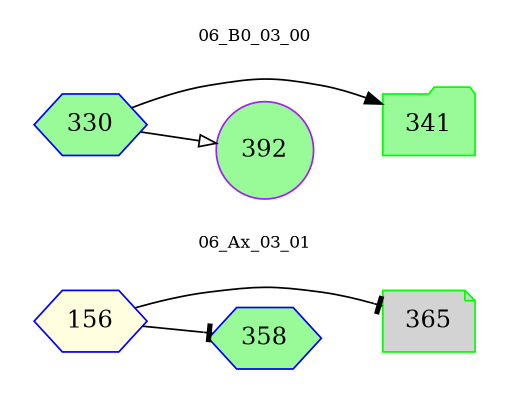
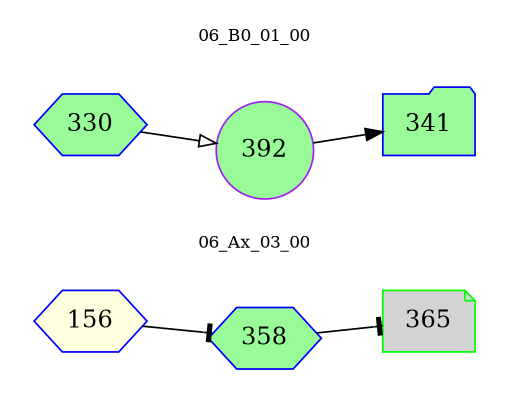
(255, 37) -> (255, 37)
(248, 80) -> (339, 139)
(429, 125) -> (429, 125)
(255, 243) -> (255, 243)
(254, 288) -> (345, 330)
